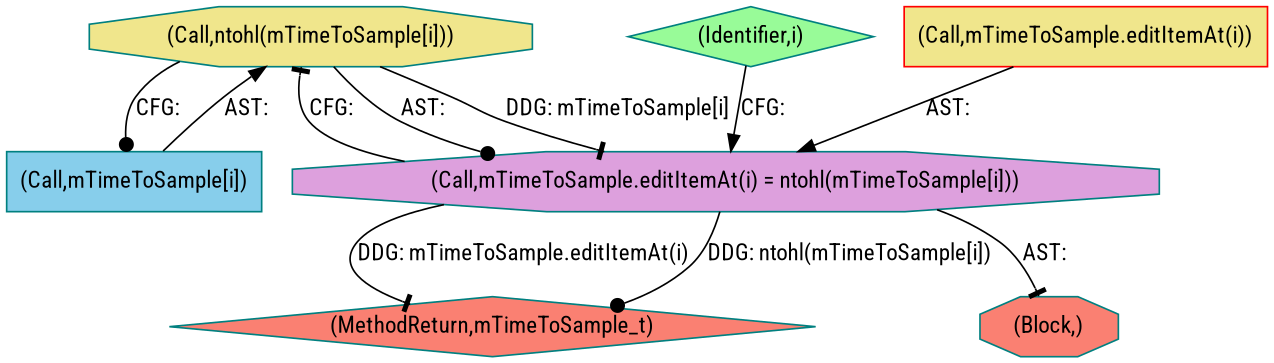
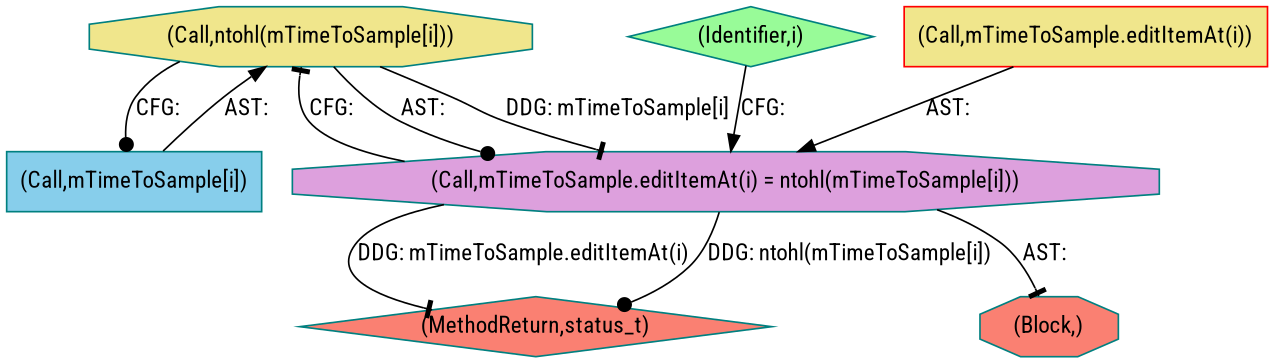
(492, 327) -> (536, 327)
